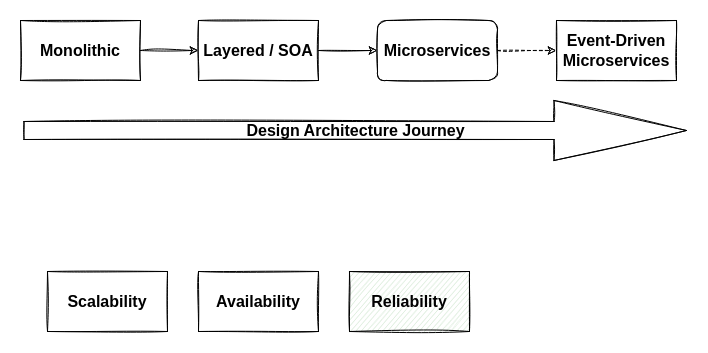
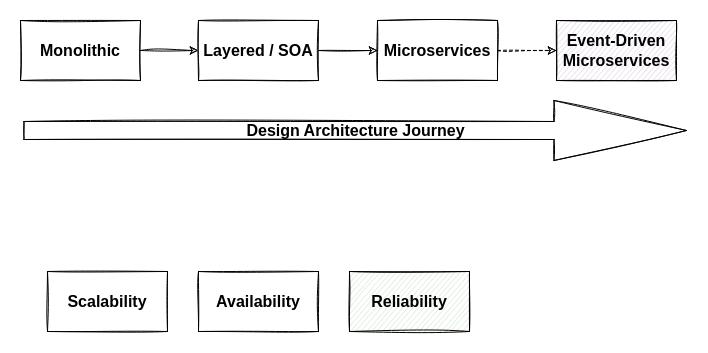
(438, 51) -> (438, 51)
(617, 51) -> (617, 51)
